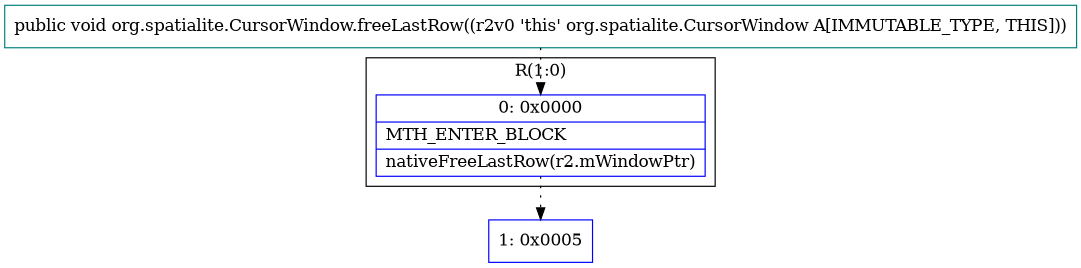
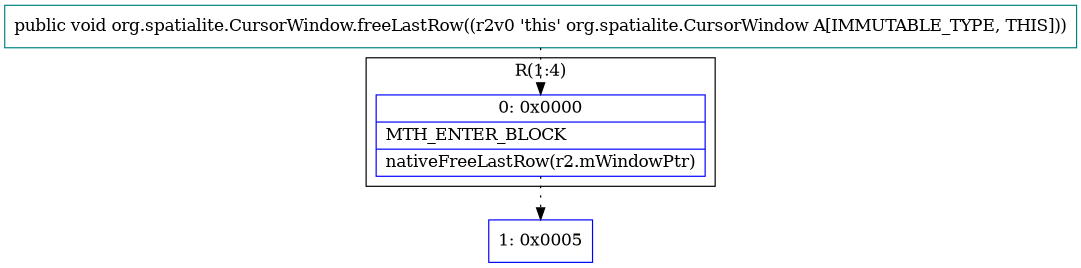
(541, 71) -> (541, 71)
